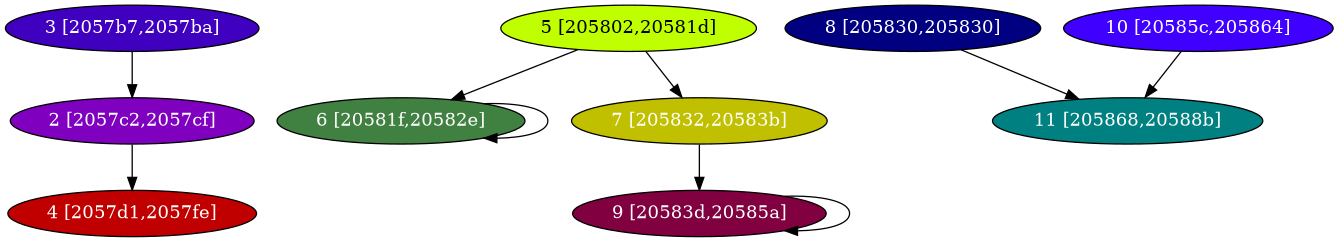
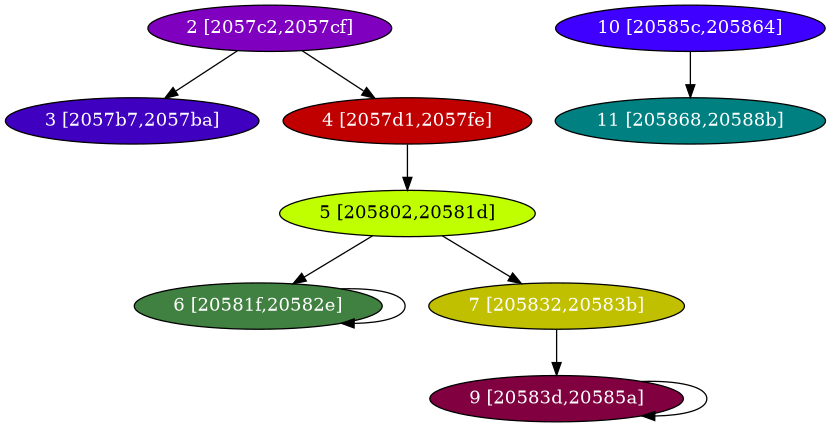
(913, 28) -> none
(132, 68) -> (207, 71)
none -> (407, 161)
